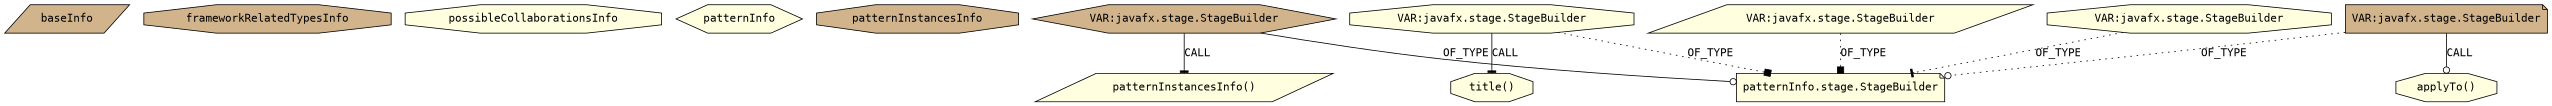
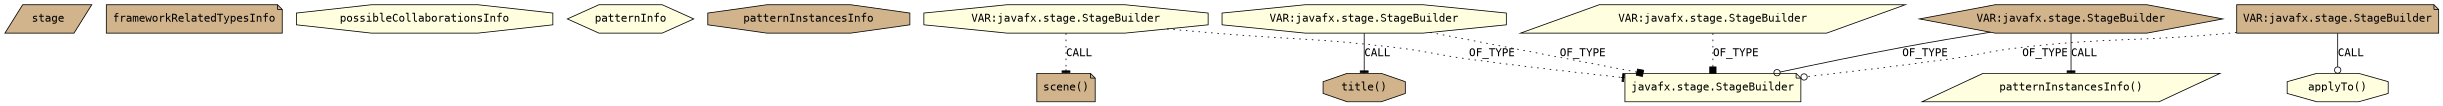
(67, 19) -> (48, 19)
(268, 19) -> (194, 19)
none -> (1066, 88)
(1492, 88) -> (1364, 88)
(1841, 88) -> (1713, 88)
